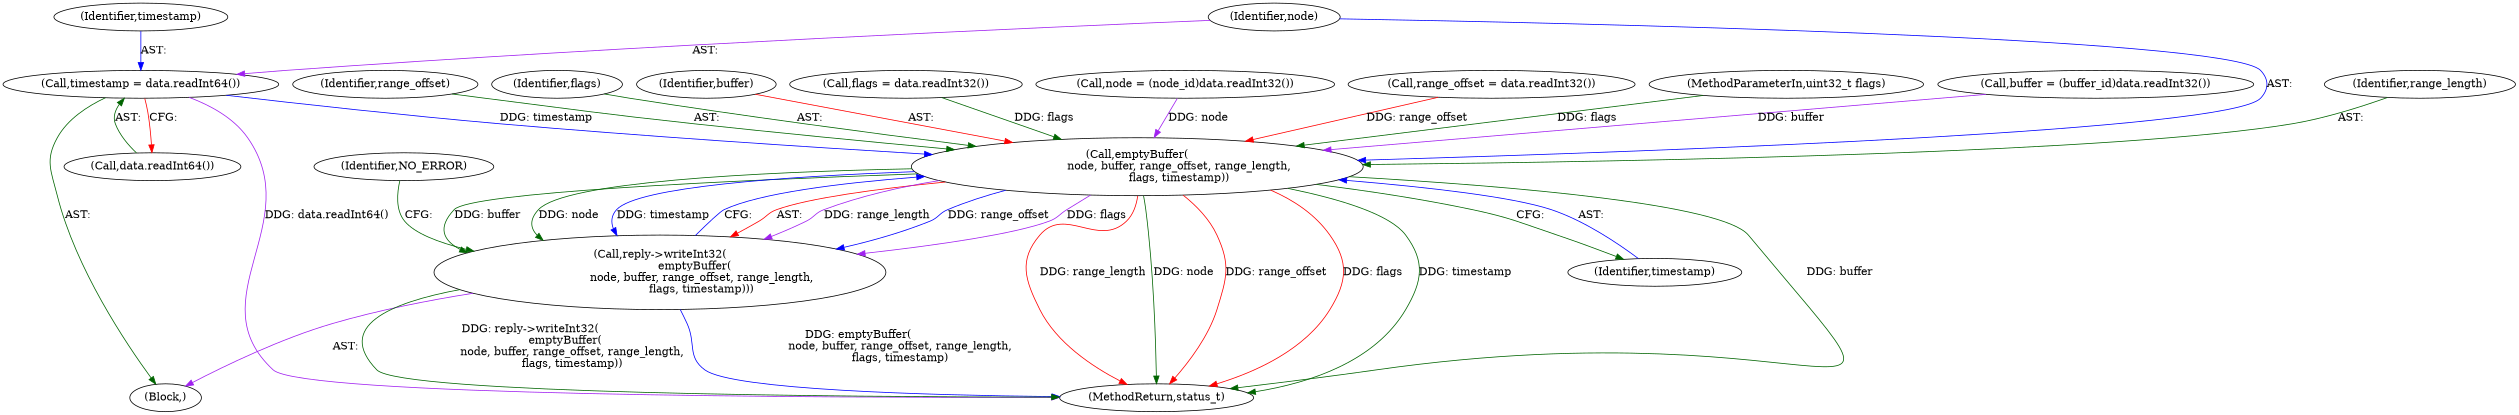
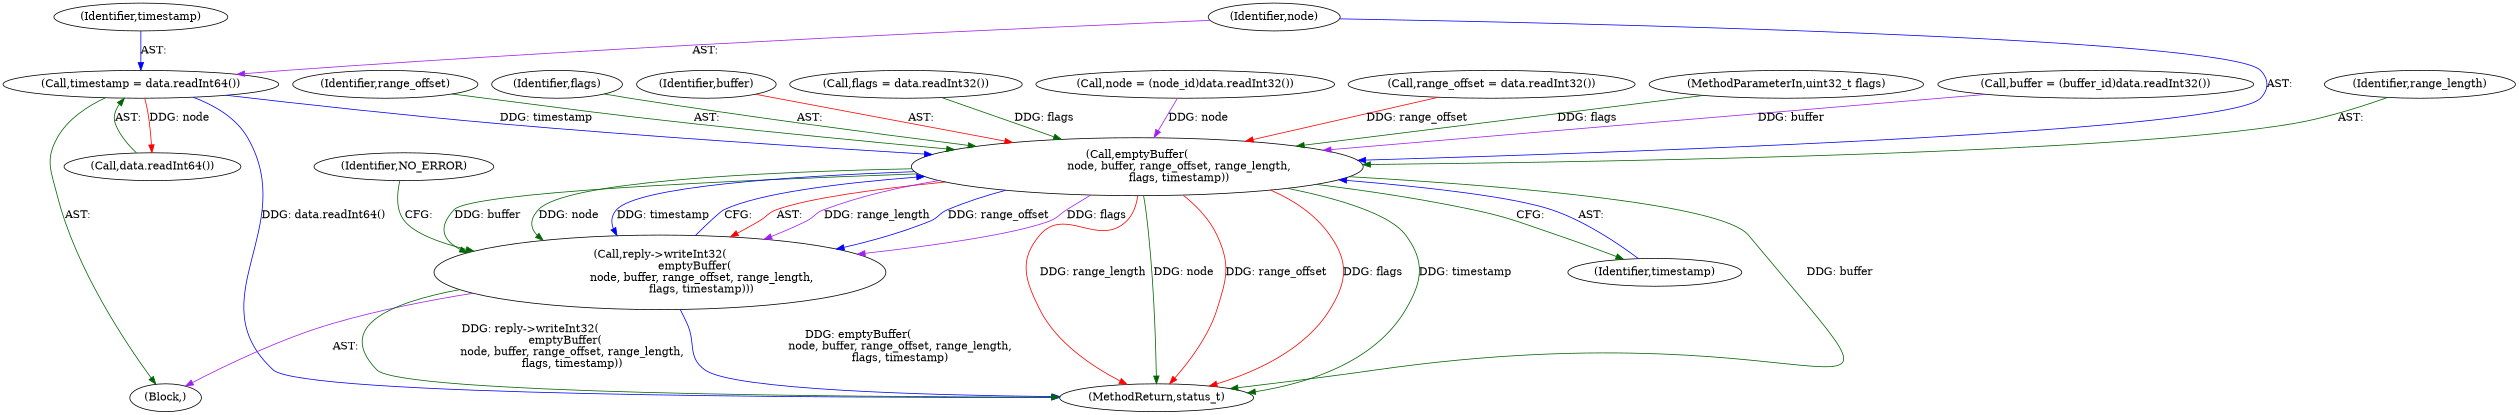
(165, 118) -> (180, 118)
(475, 390) -> (477, 390)
